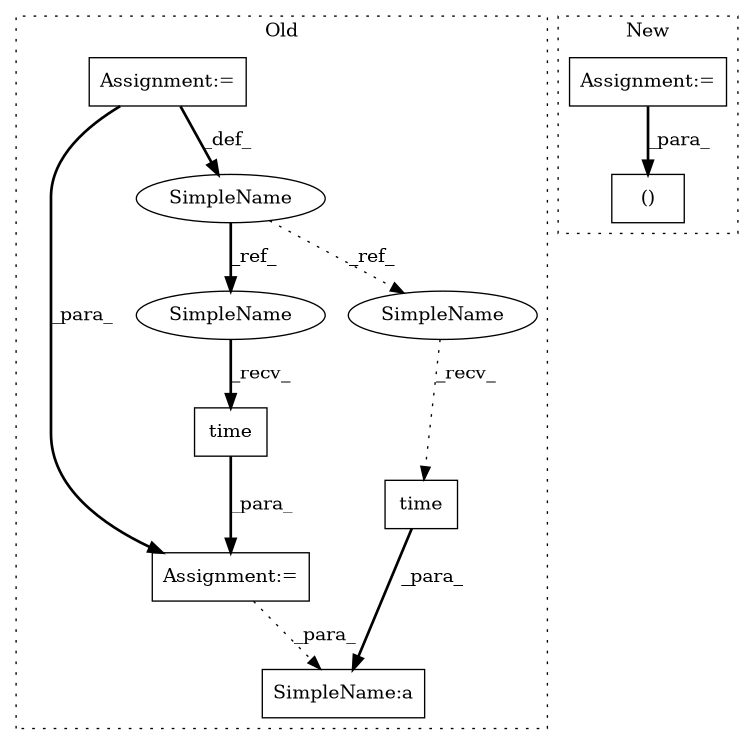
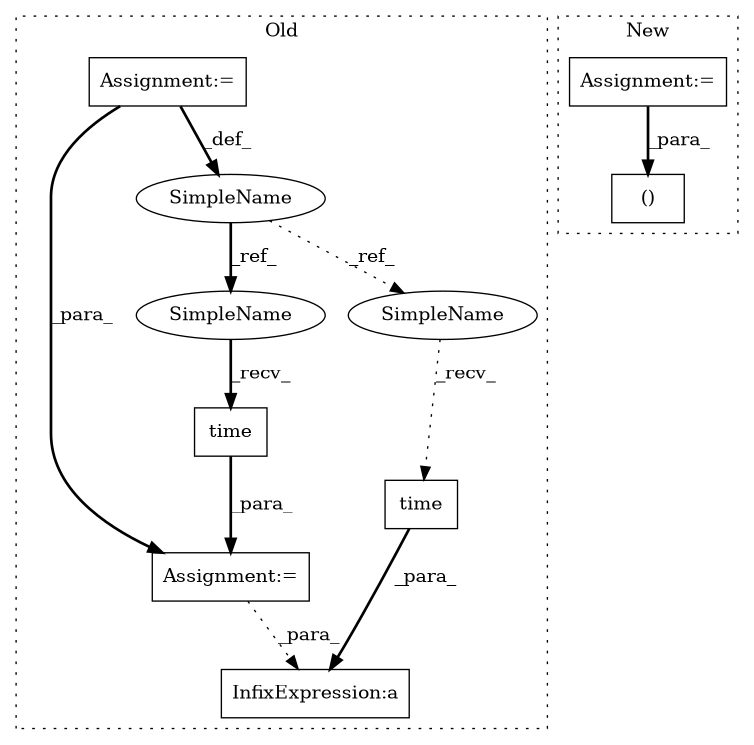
(343, 694) -> (315, 694)
